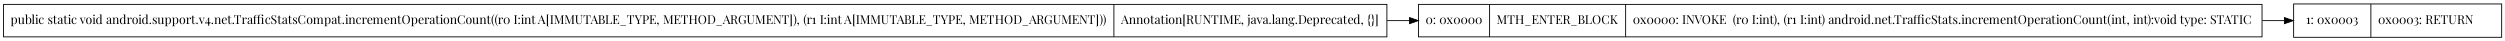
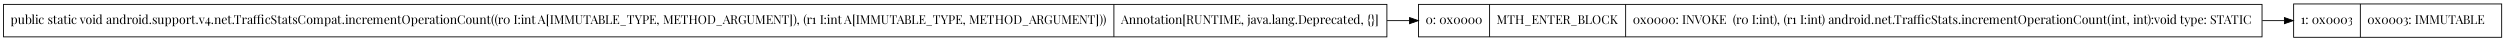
(2431, 20) -> (2431, 20)
